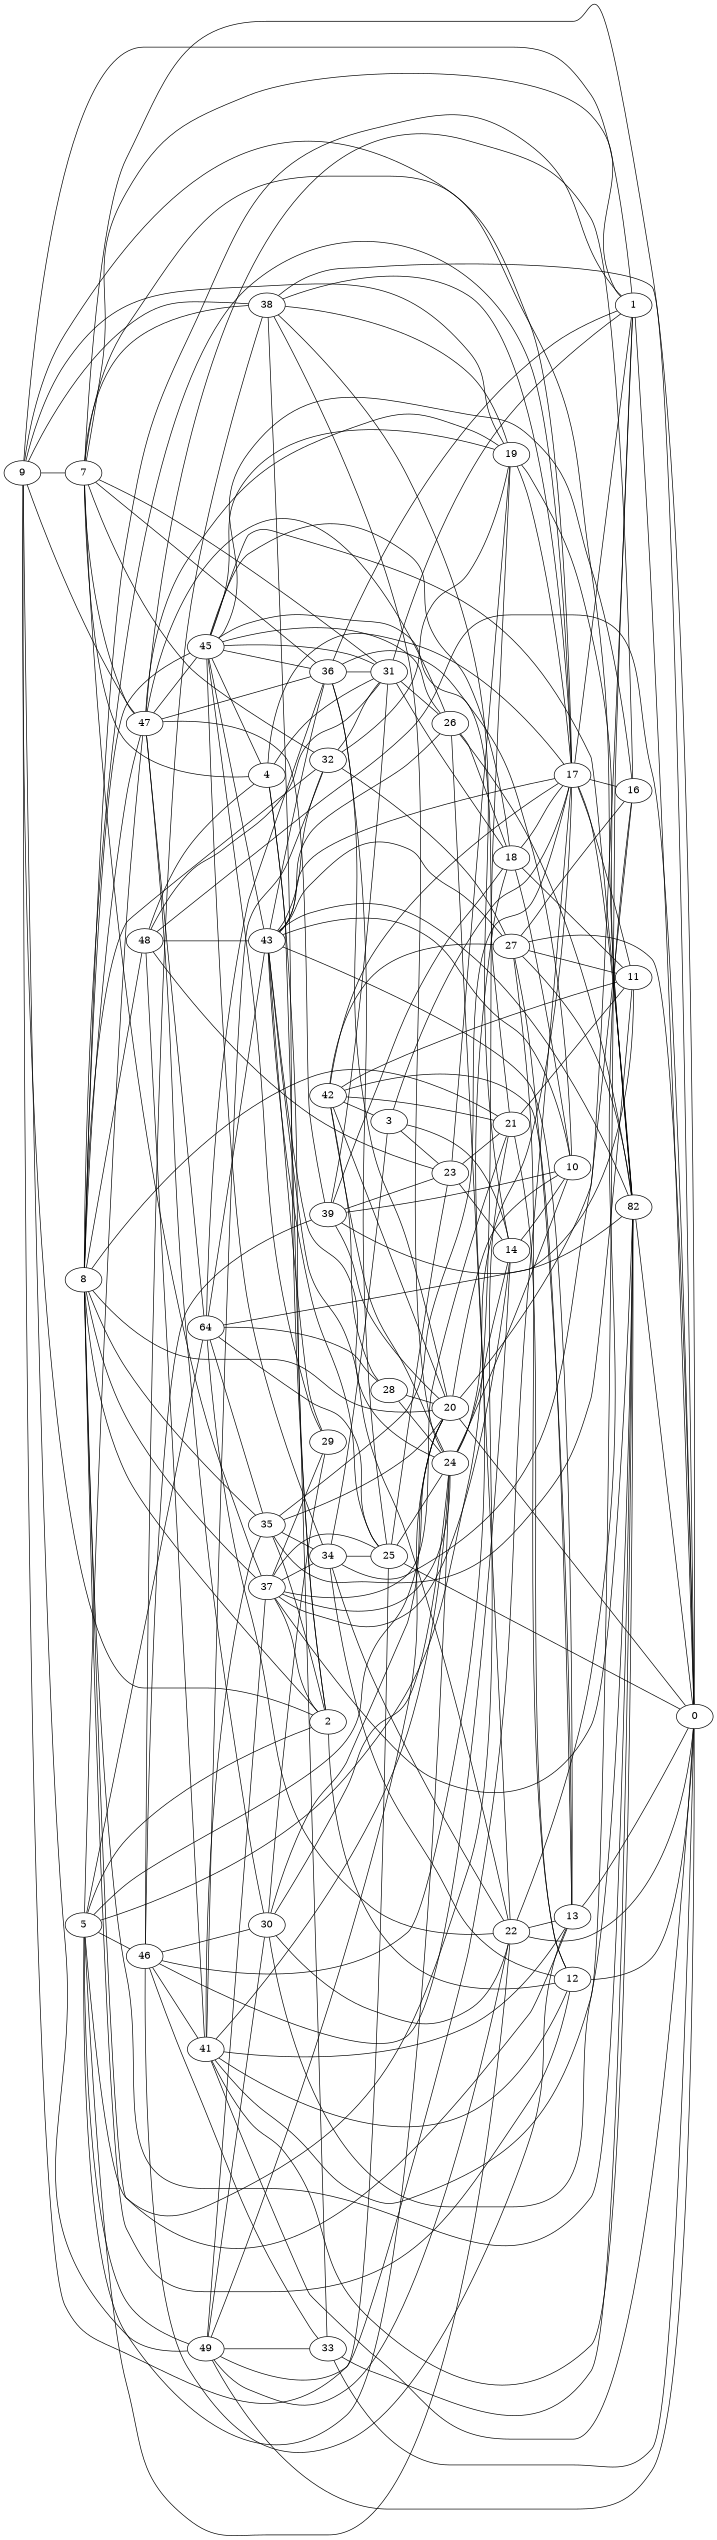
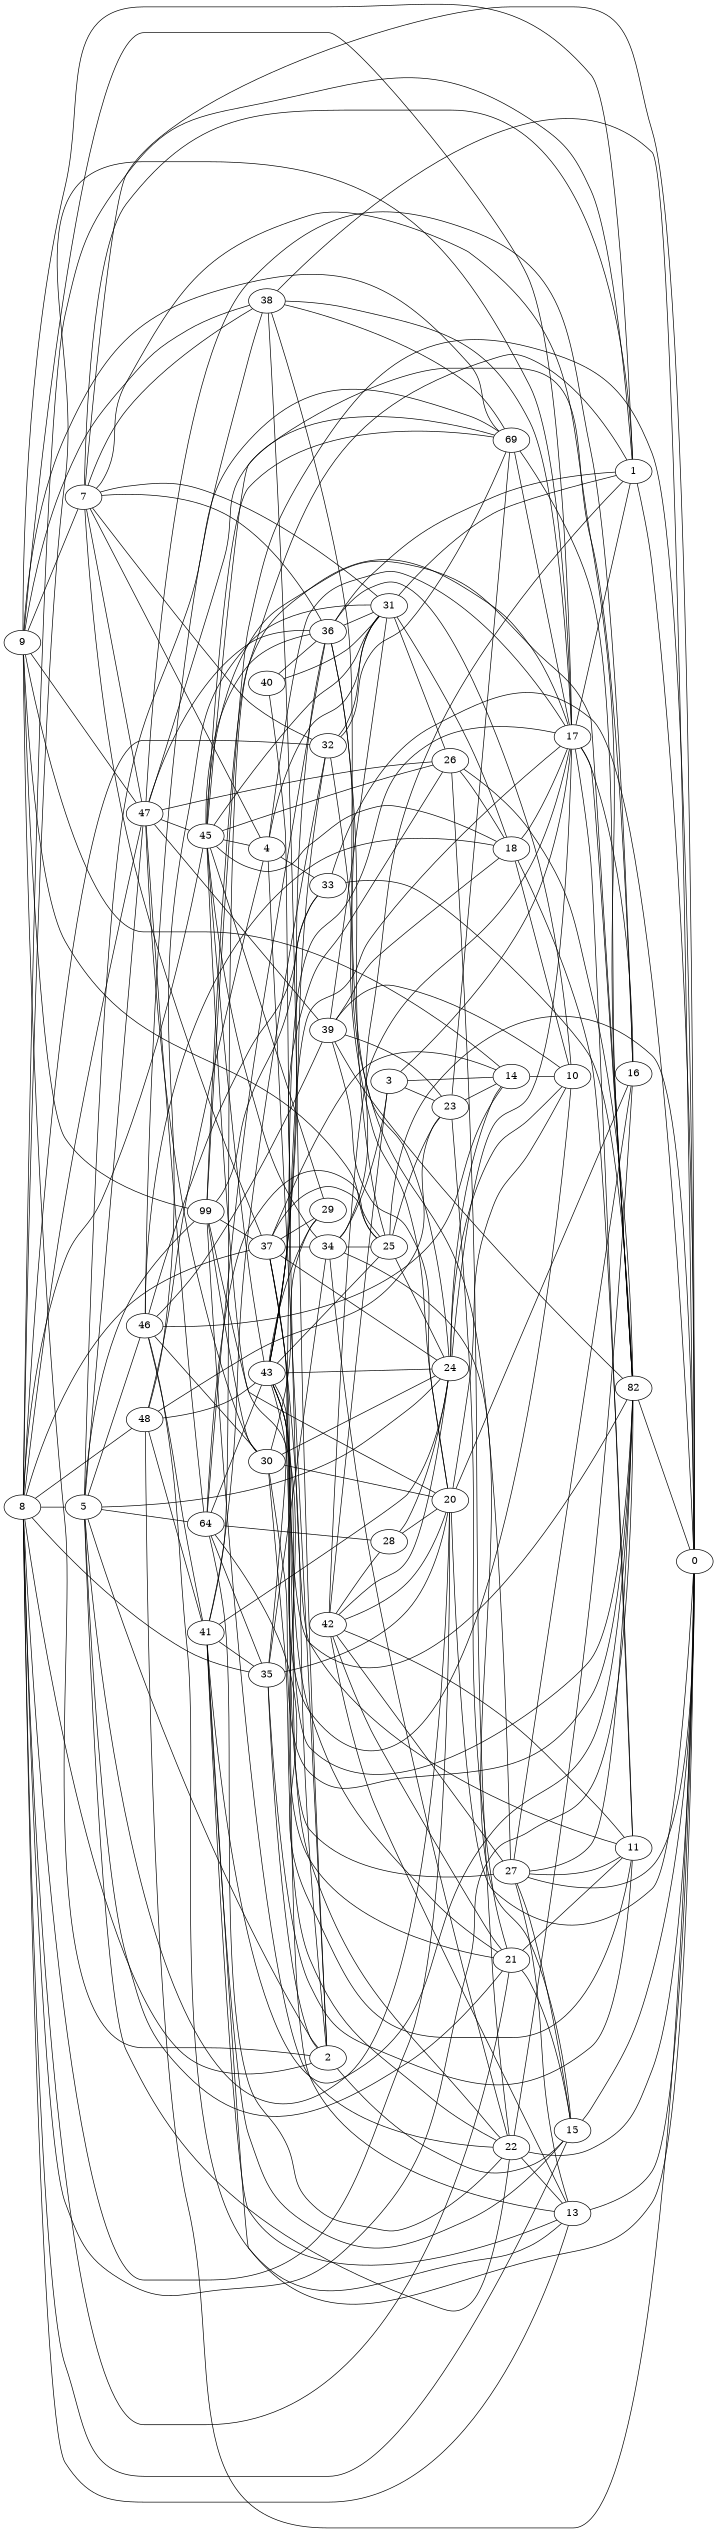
(511, 455) -> (511, 440)
none -> (267, 683)
(480, 699) -> (166, 932)
none -> (53, 1507)
(573, 1979) -> (573, 2131)
(206, 2349) -> (206, 1212)
